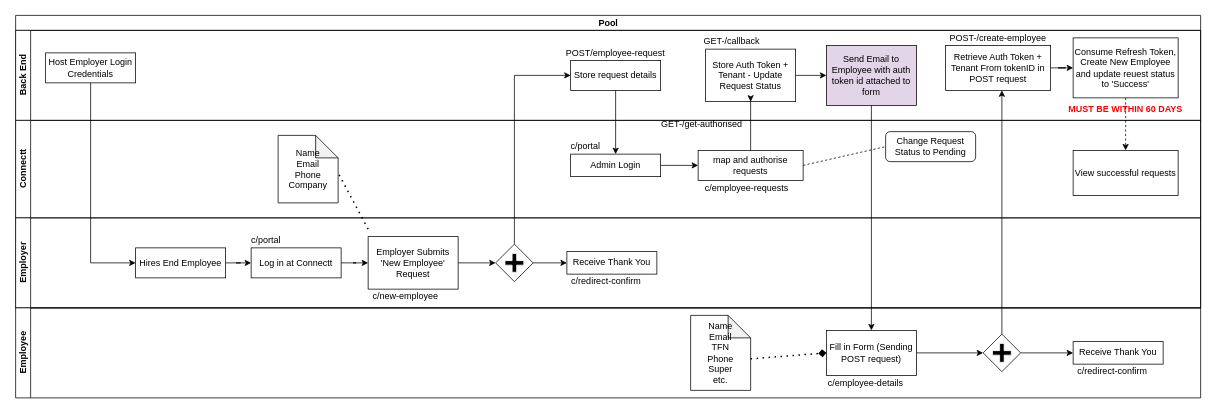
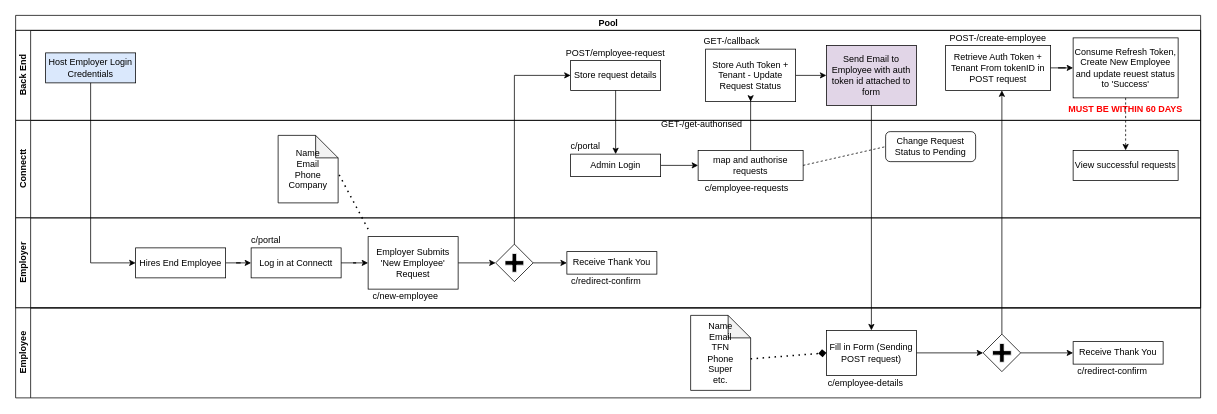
(90, 68) -> (90, 68)
(1125, 173) -> (1125, 165)
